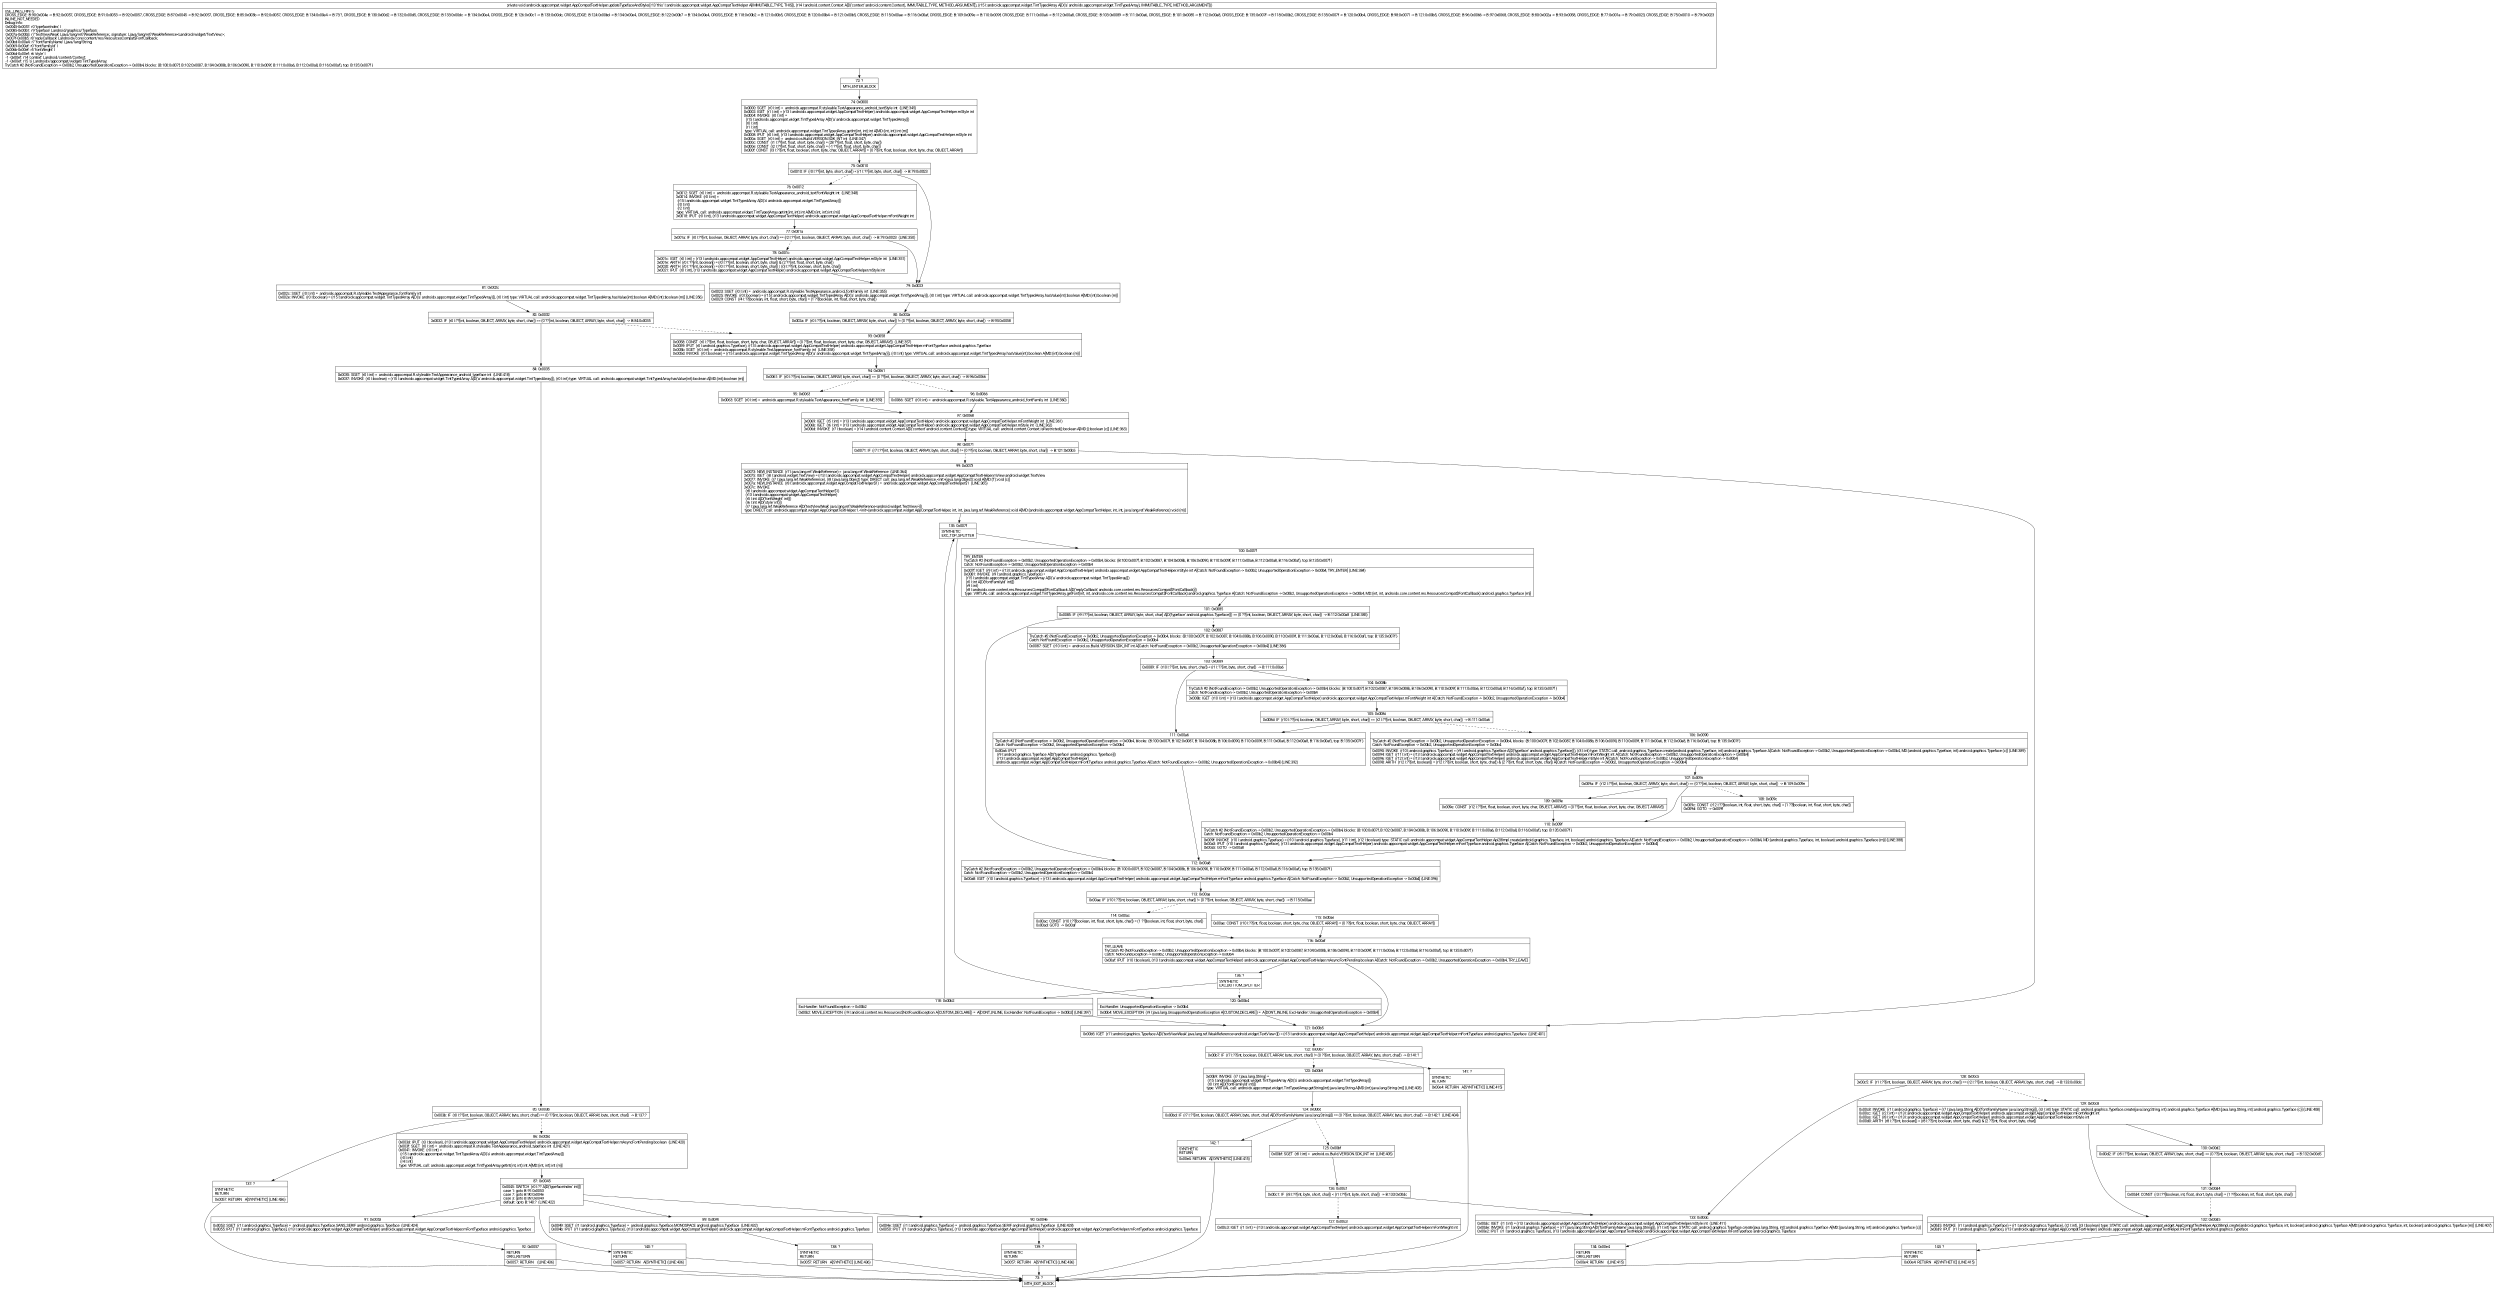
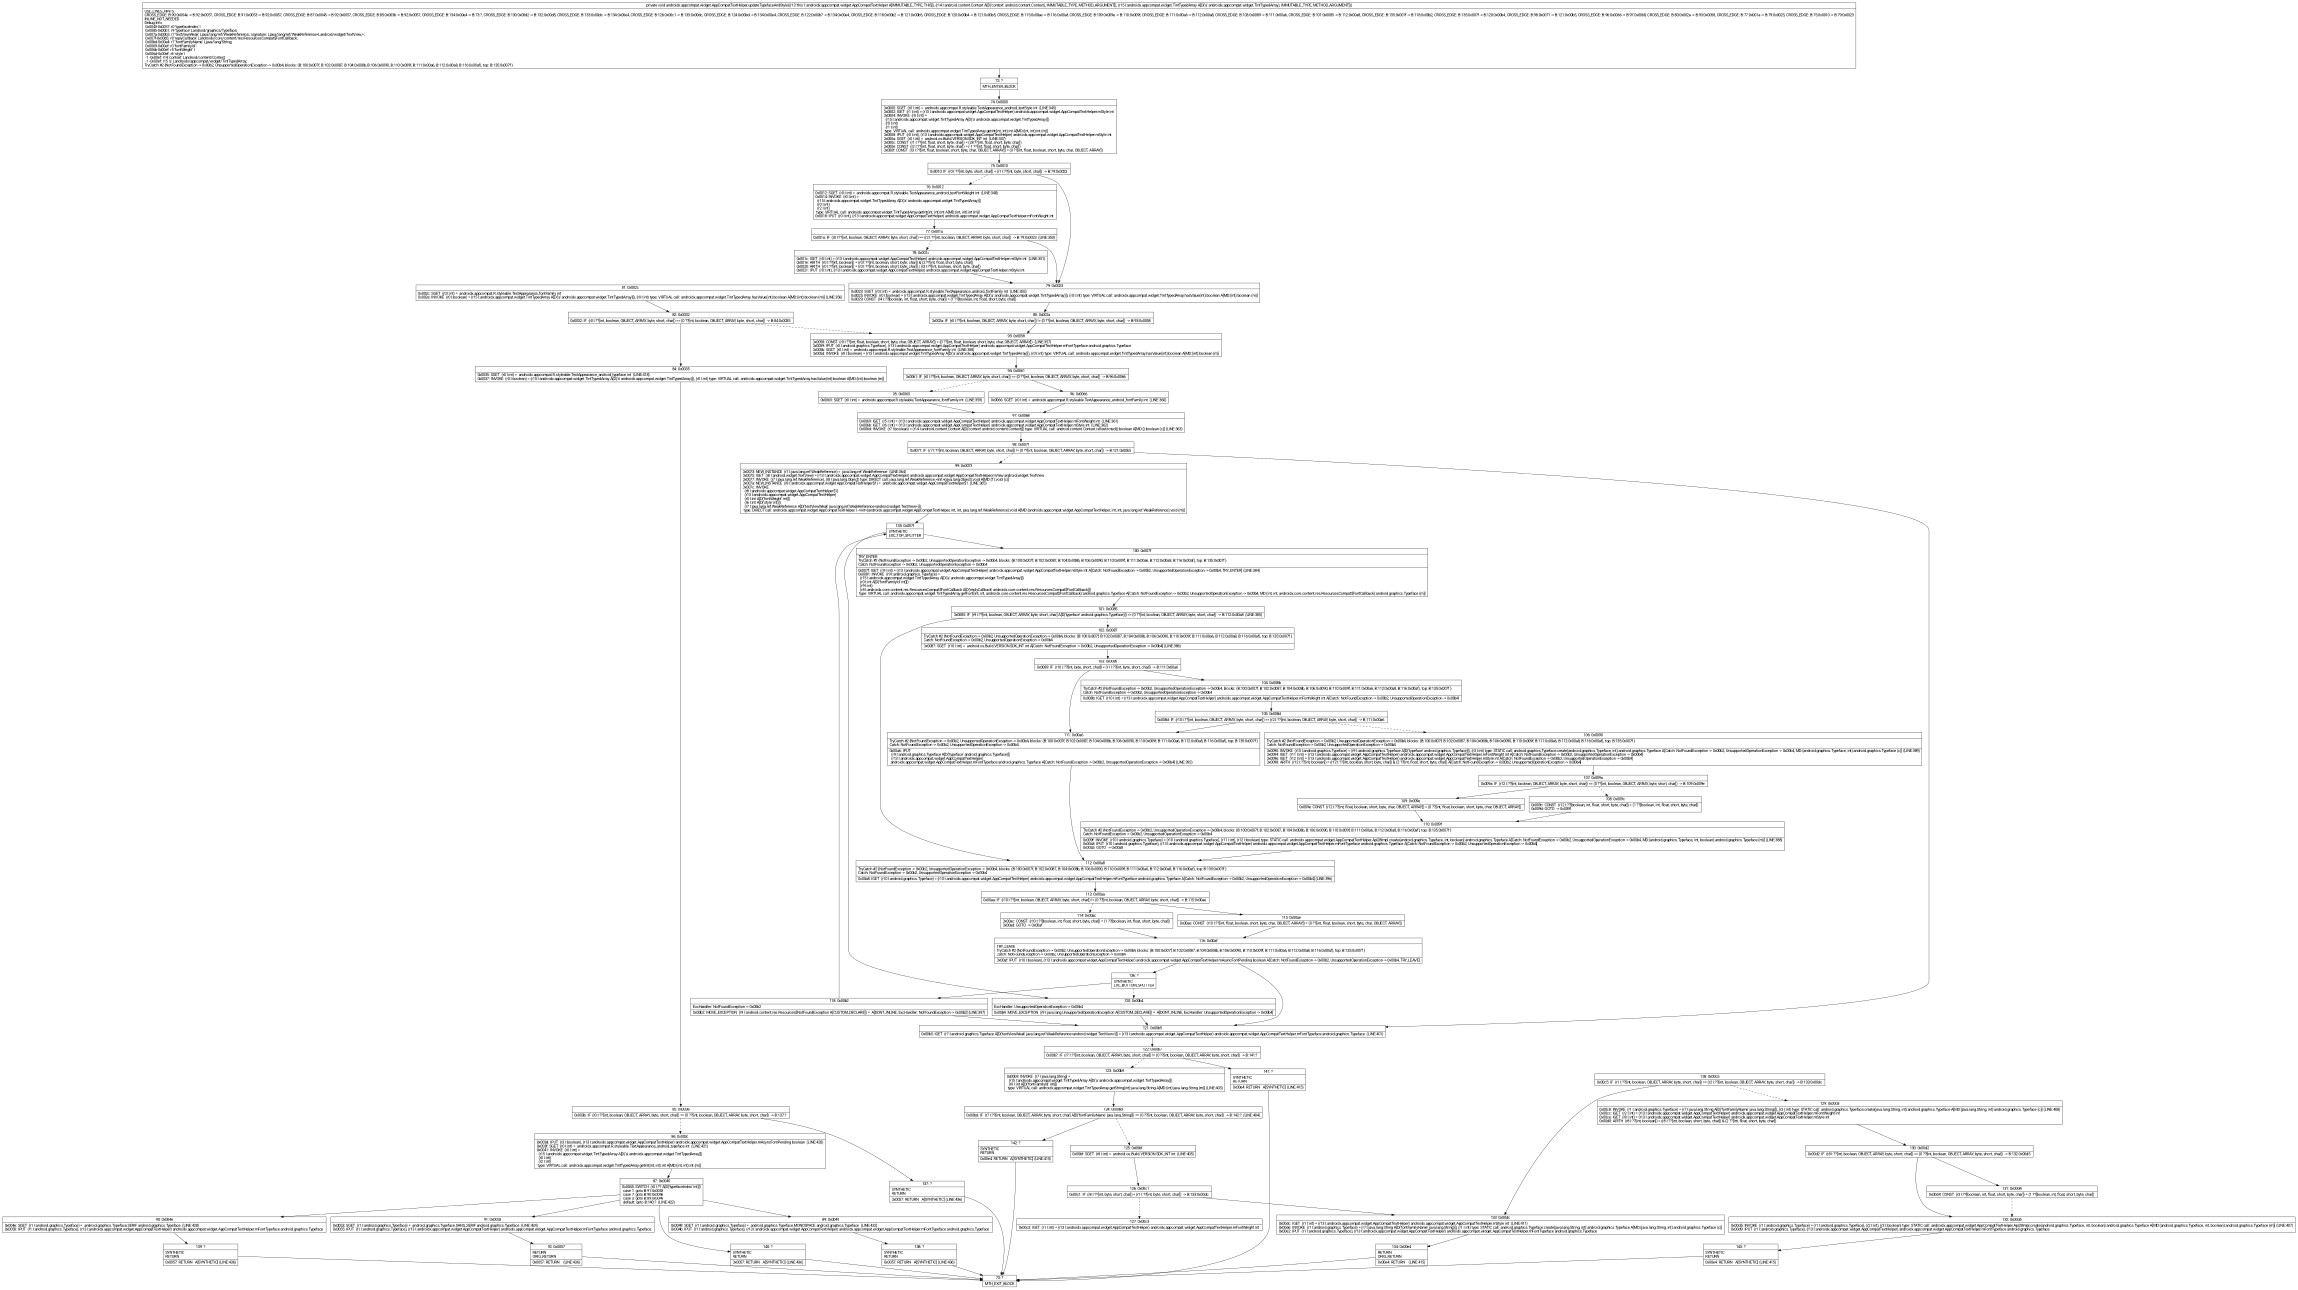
(926, 385) -> (1046, 385)
(1672, 810) -> (1545, 817)
(406, 1162) -> (544, 1162)
(2100, 1182) -> (1919, 1196)
